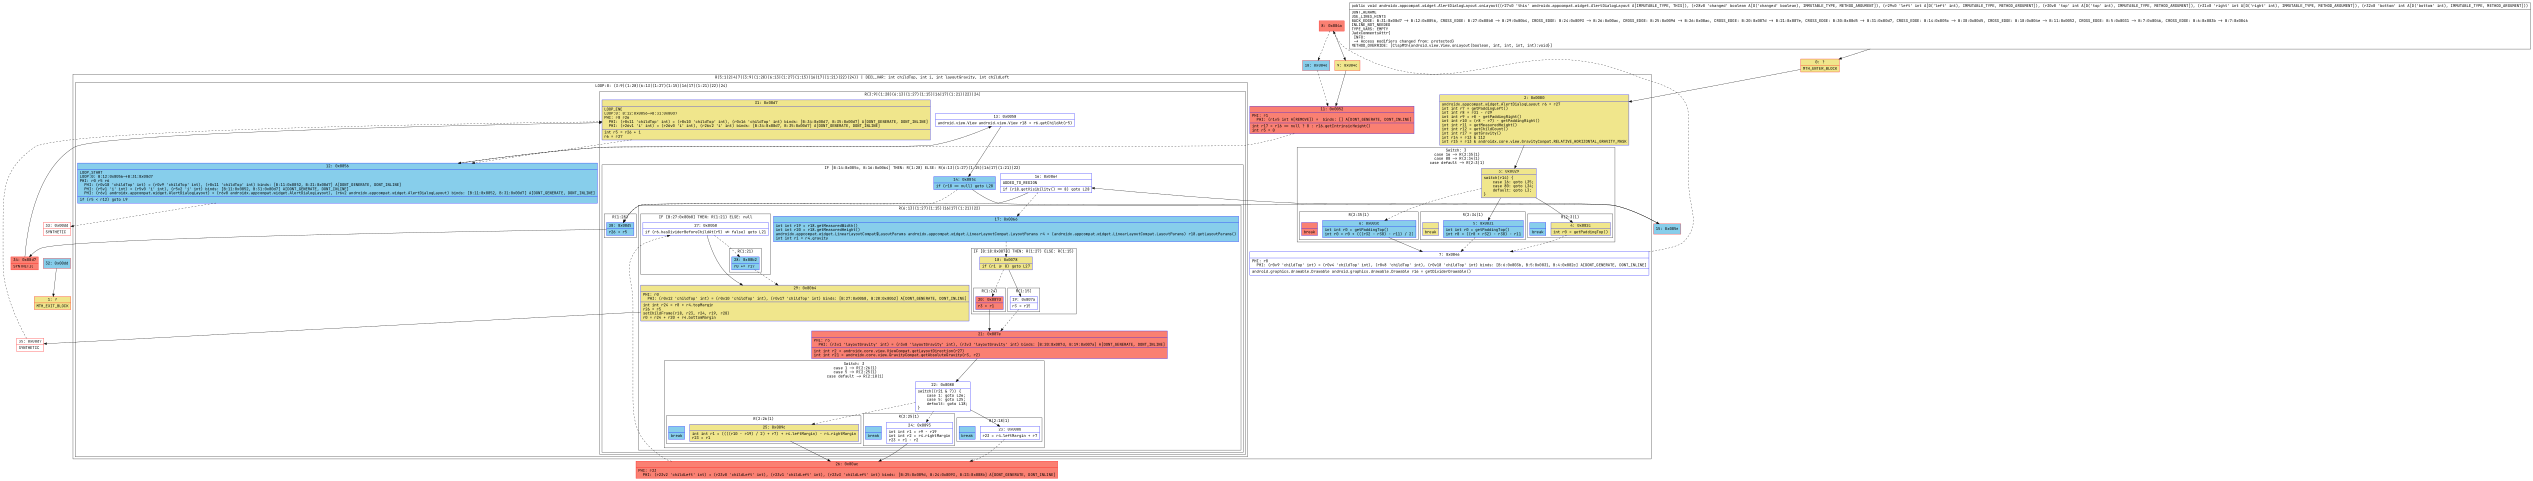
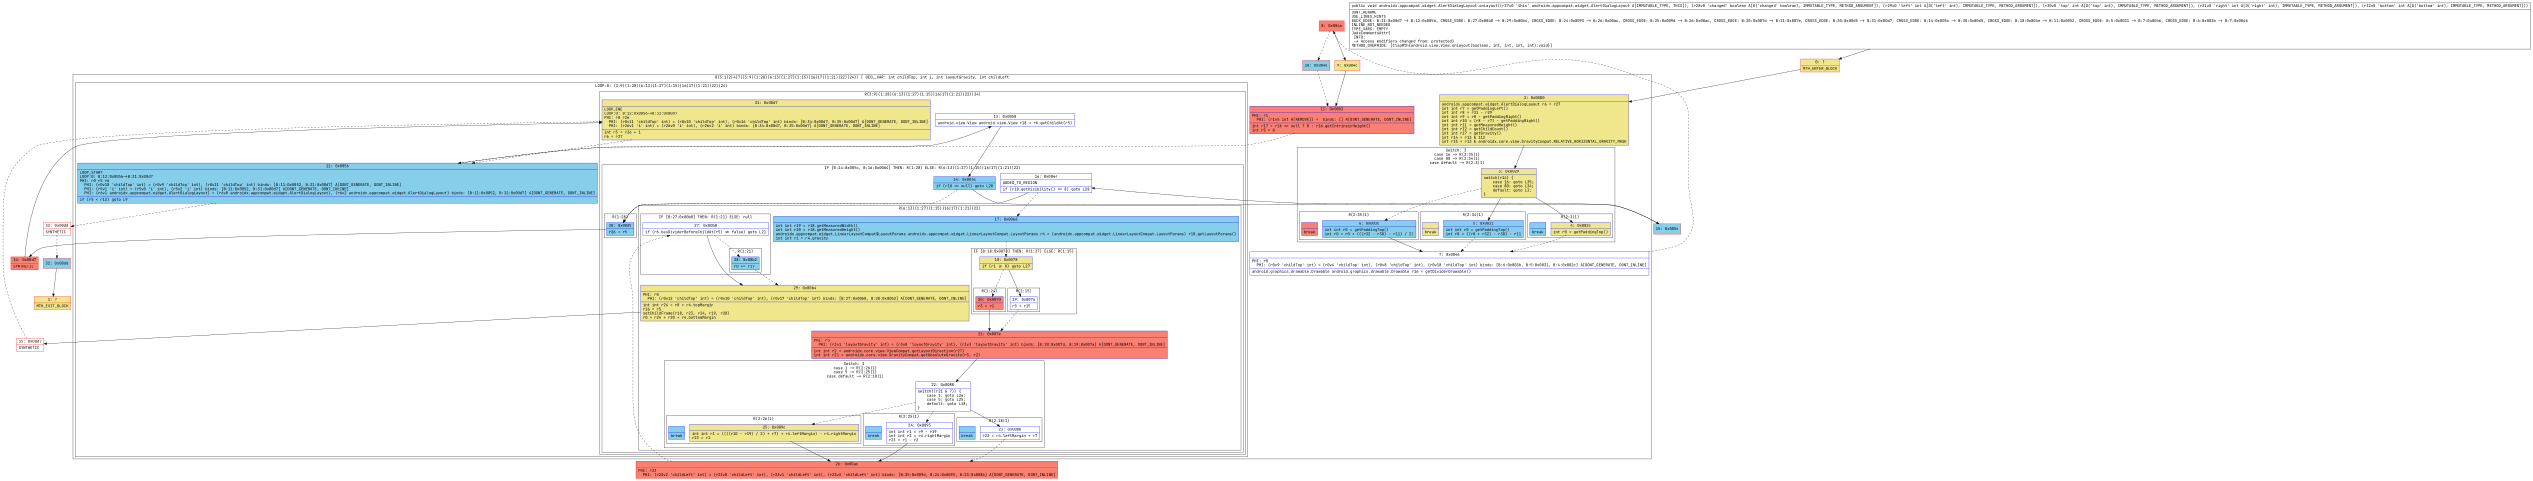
none -> (57, 244)
